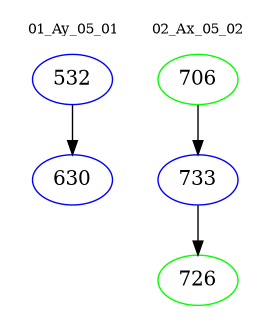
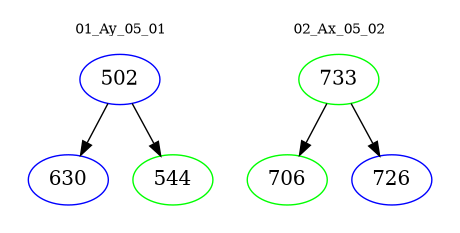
(73, 79) -> (120, 79)
(198, 123) -> (317, 123)
none -> (173, 180)
(198, 180) -> (339, 79)
(198, 280) -> (392, 180)
